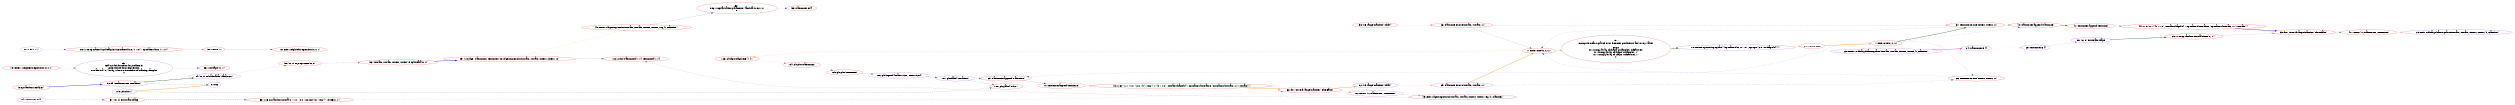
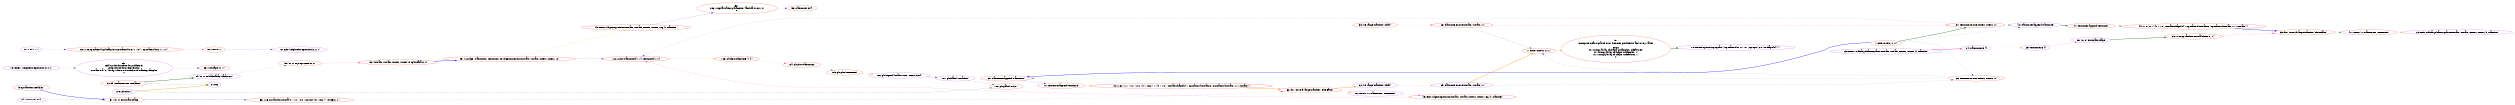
(2036, 25) -> (2036, 25)
(1746, 31) -> (1296, 18)
(1812, 46) -> none
(300, 50) -> (300, 50)
(1138, 51) -> (691, 59)
(31, 68) -> (31, 68)
(1451, 73) -> (1451, 73)
(867, 74) -> (867, 74)
(977, 78) -> (1491, 78)
(75, 86) -> (71, 97)
